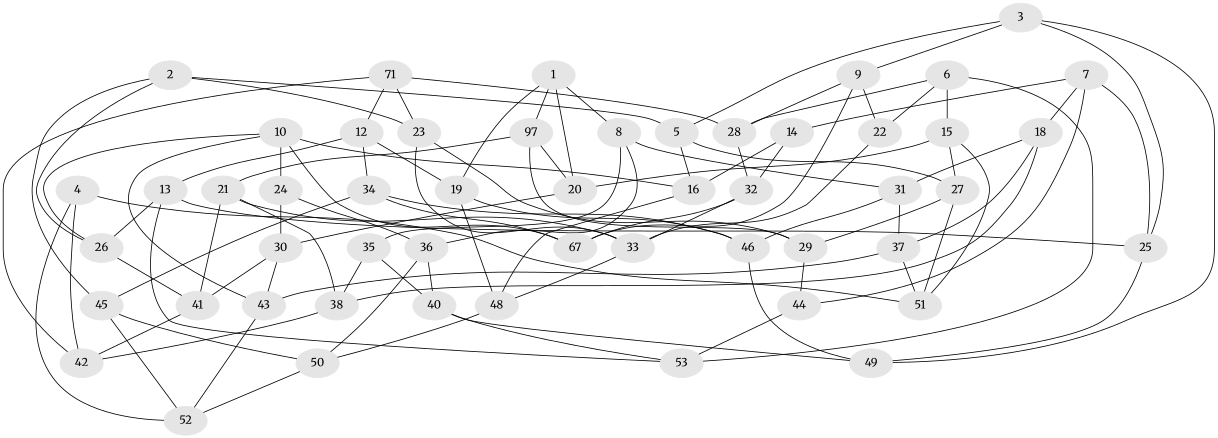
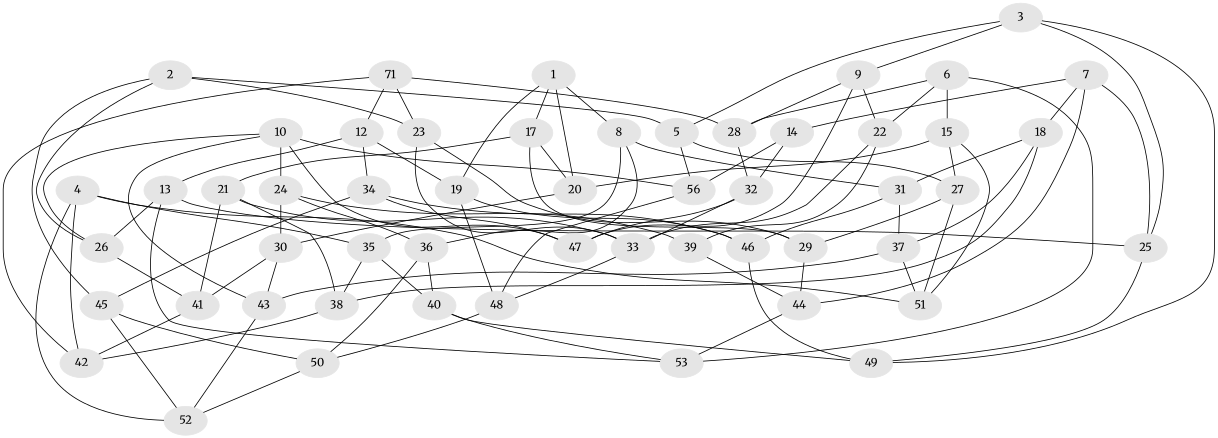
(531, 133) -> (531, 133)
(694, 190) -> (694, 190)
none -> (230, 220)
(575, 248) -> (575, 248)
none -> (690, 248)
